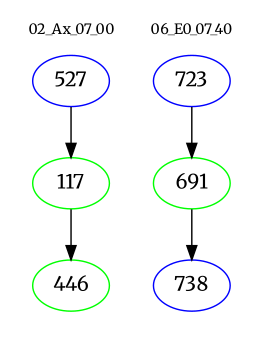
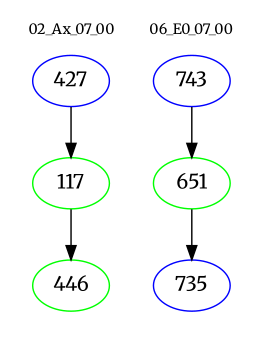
(192, 31) -> (192, 31)
(71, 81) -> (71, 81)
(192, 81) -> (192, 81)
(192, 183) -> (192, 183)
(192, 286) -> (192, 286)
